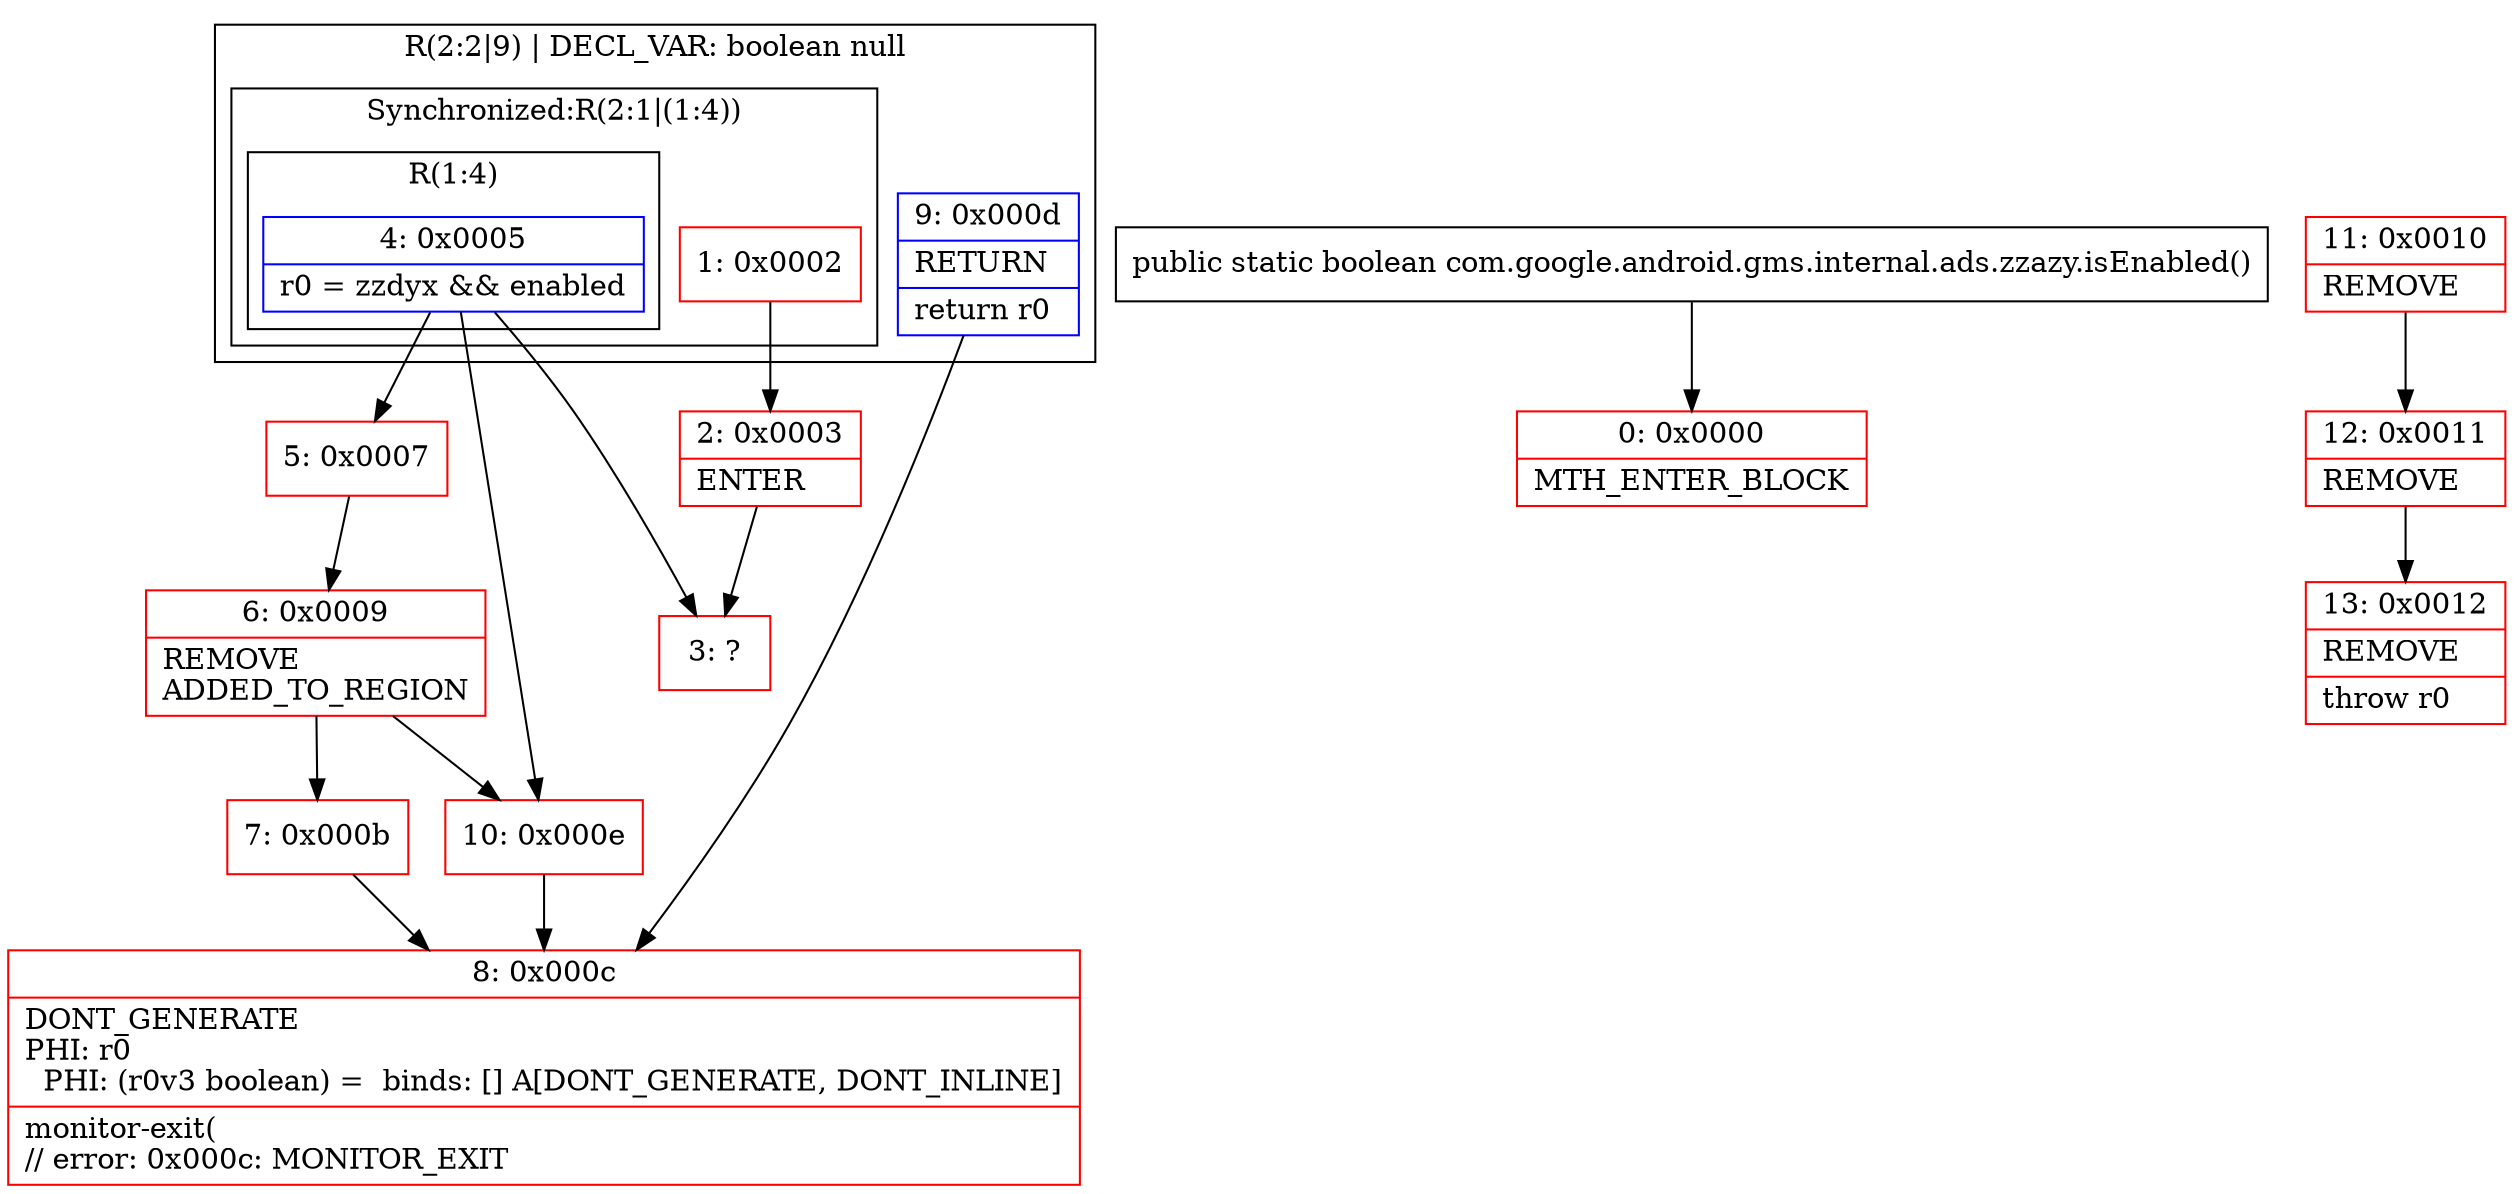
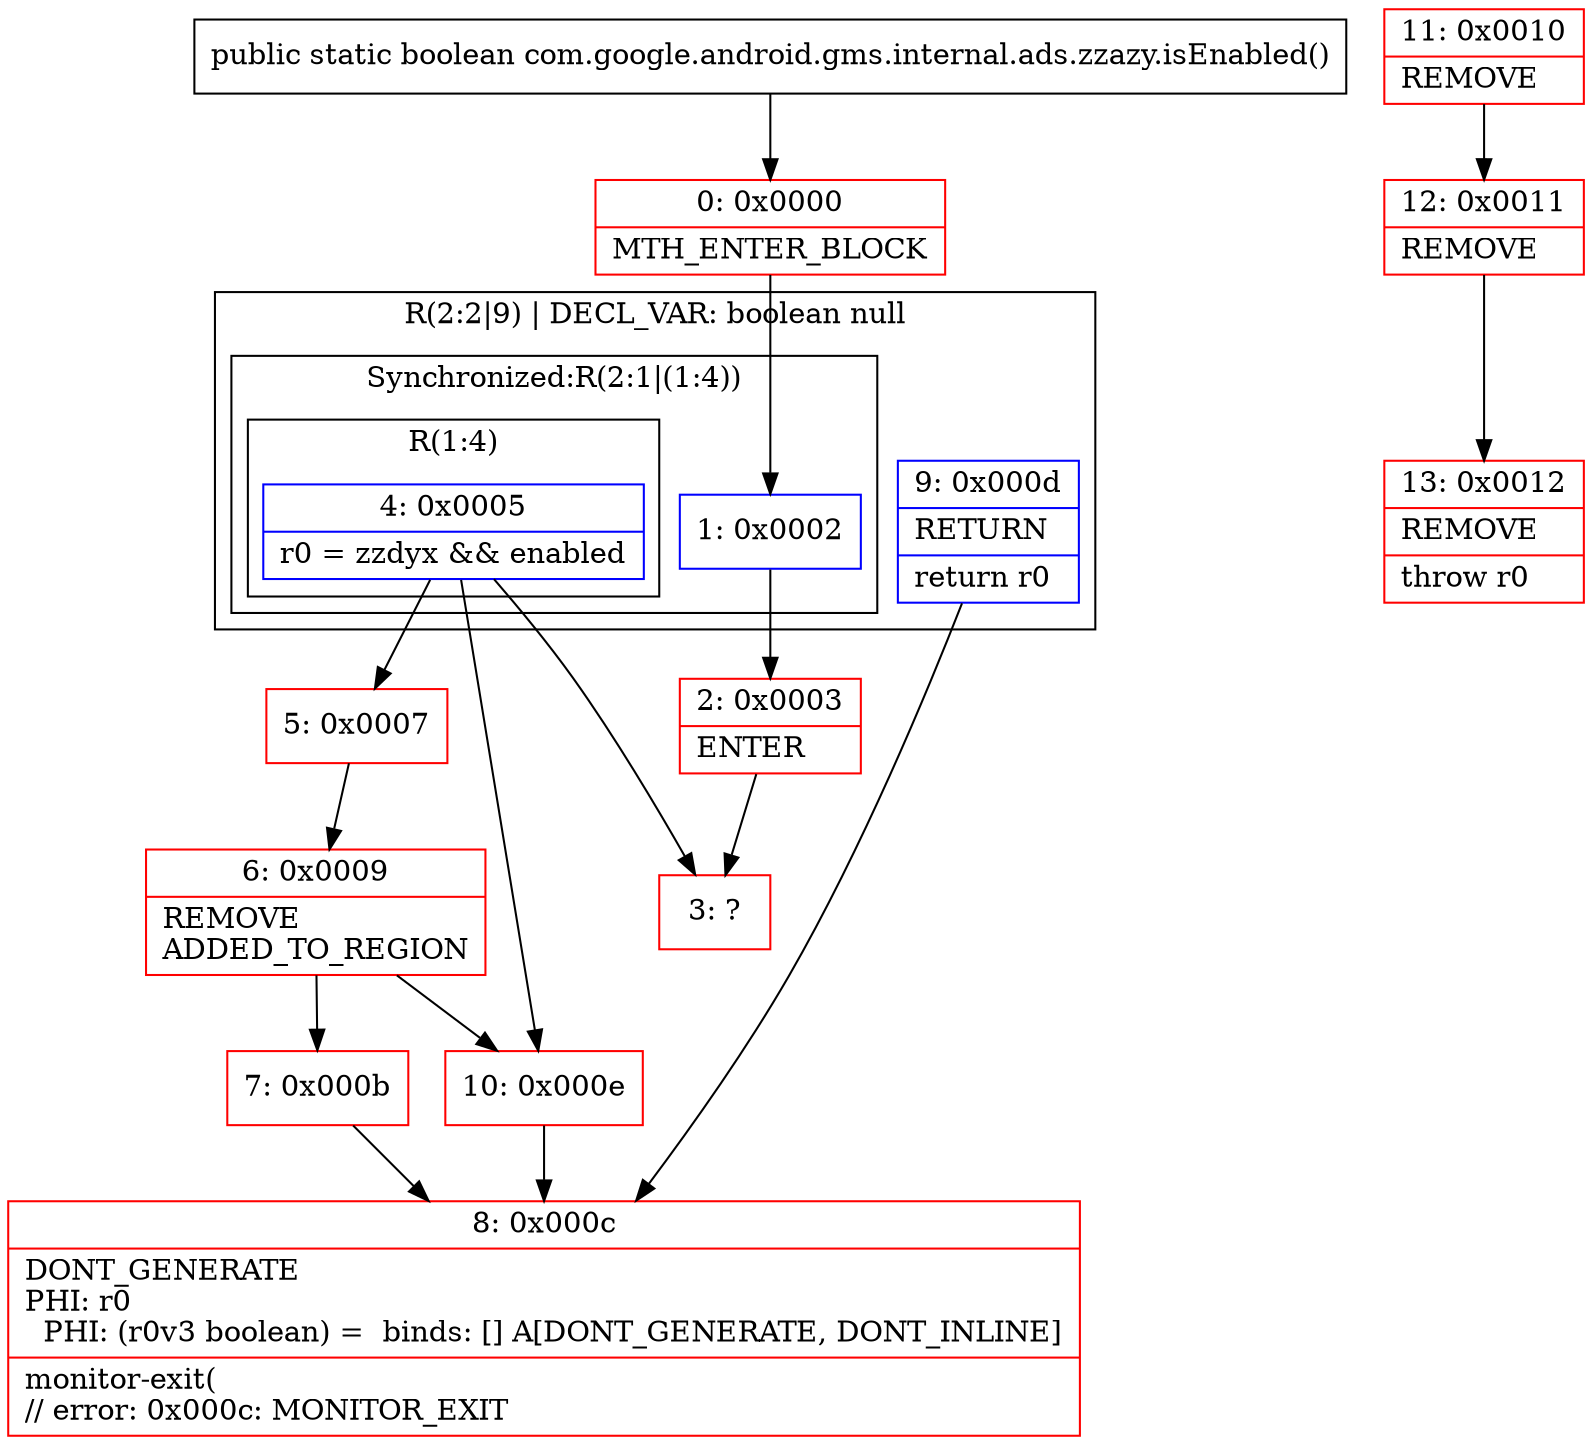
(770, 264) -> (770, 532)
none -> (770, 374)
